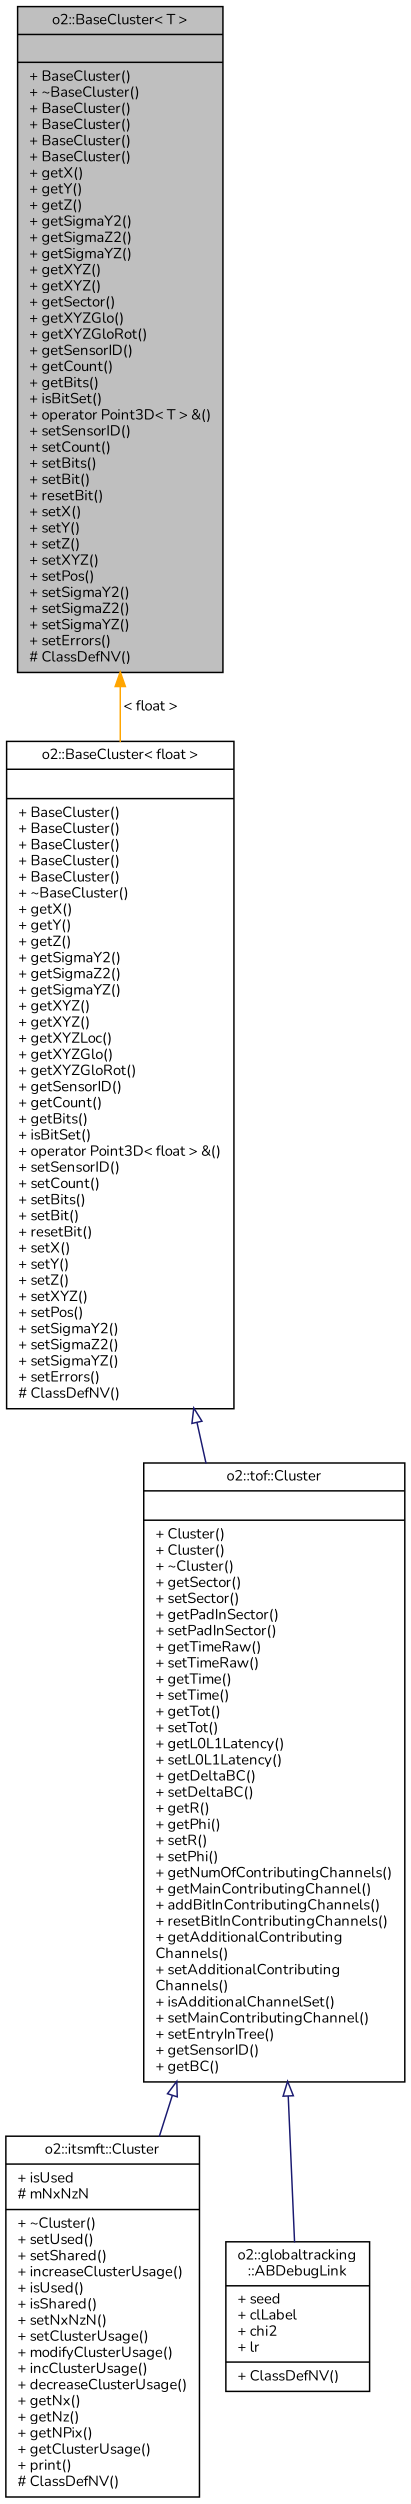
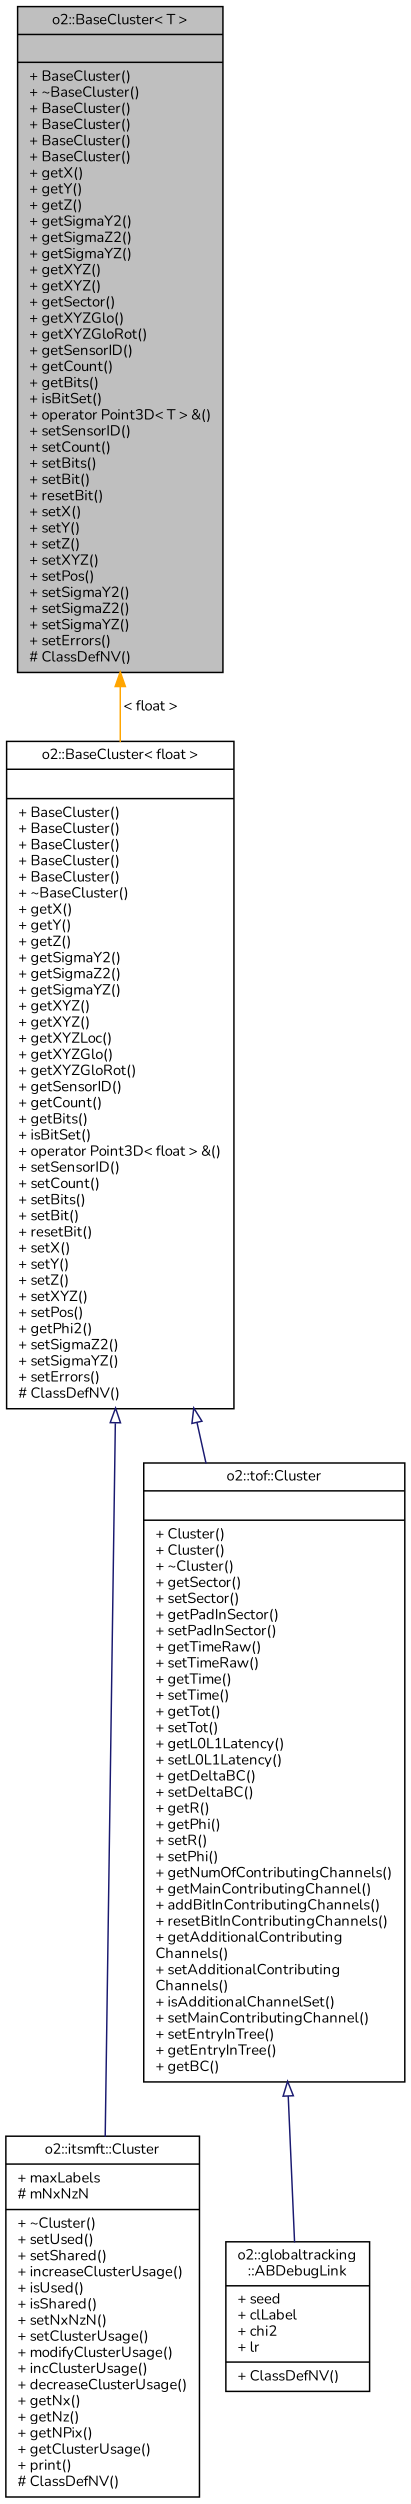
(69, 1329) -> (56, 1329)
(208, 2050) -> (216, 2050)
(166, 2116) -> (110, 1780)
(46, 2178) -> (59, 2178)
